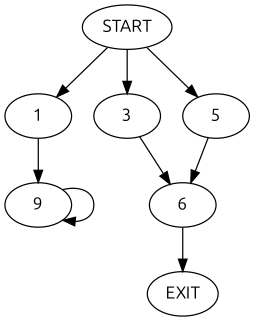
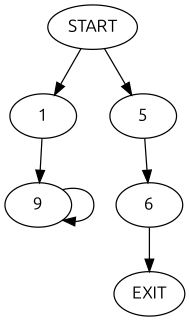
(127, 116) -> none
